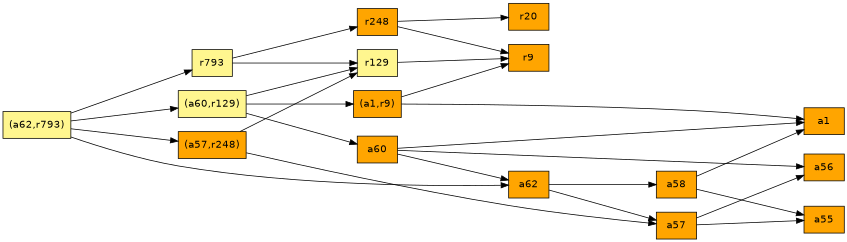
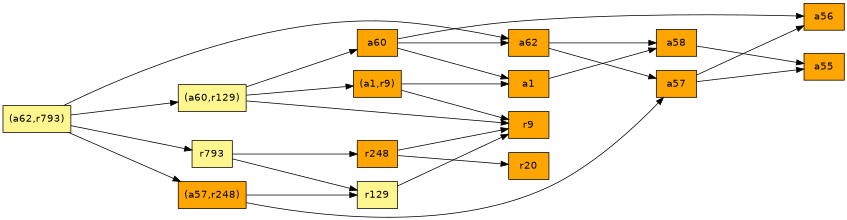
(298, 83) -> (374, 112)
(747, 154) -> (594, 66)
